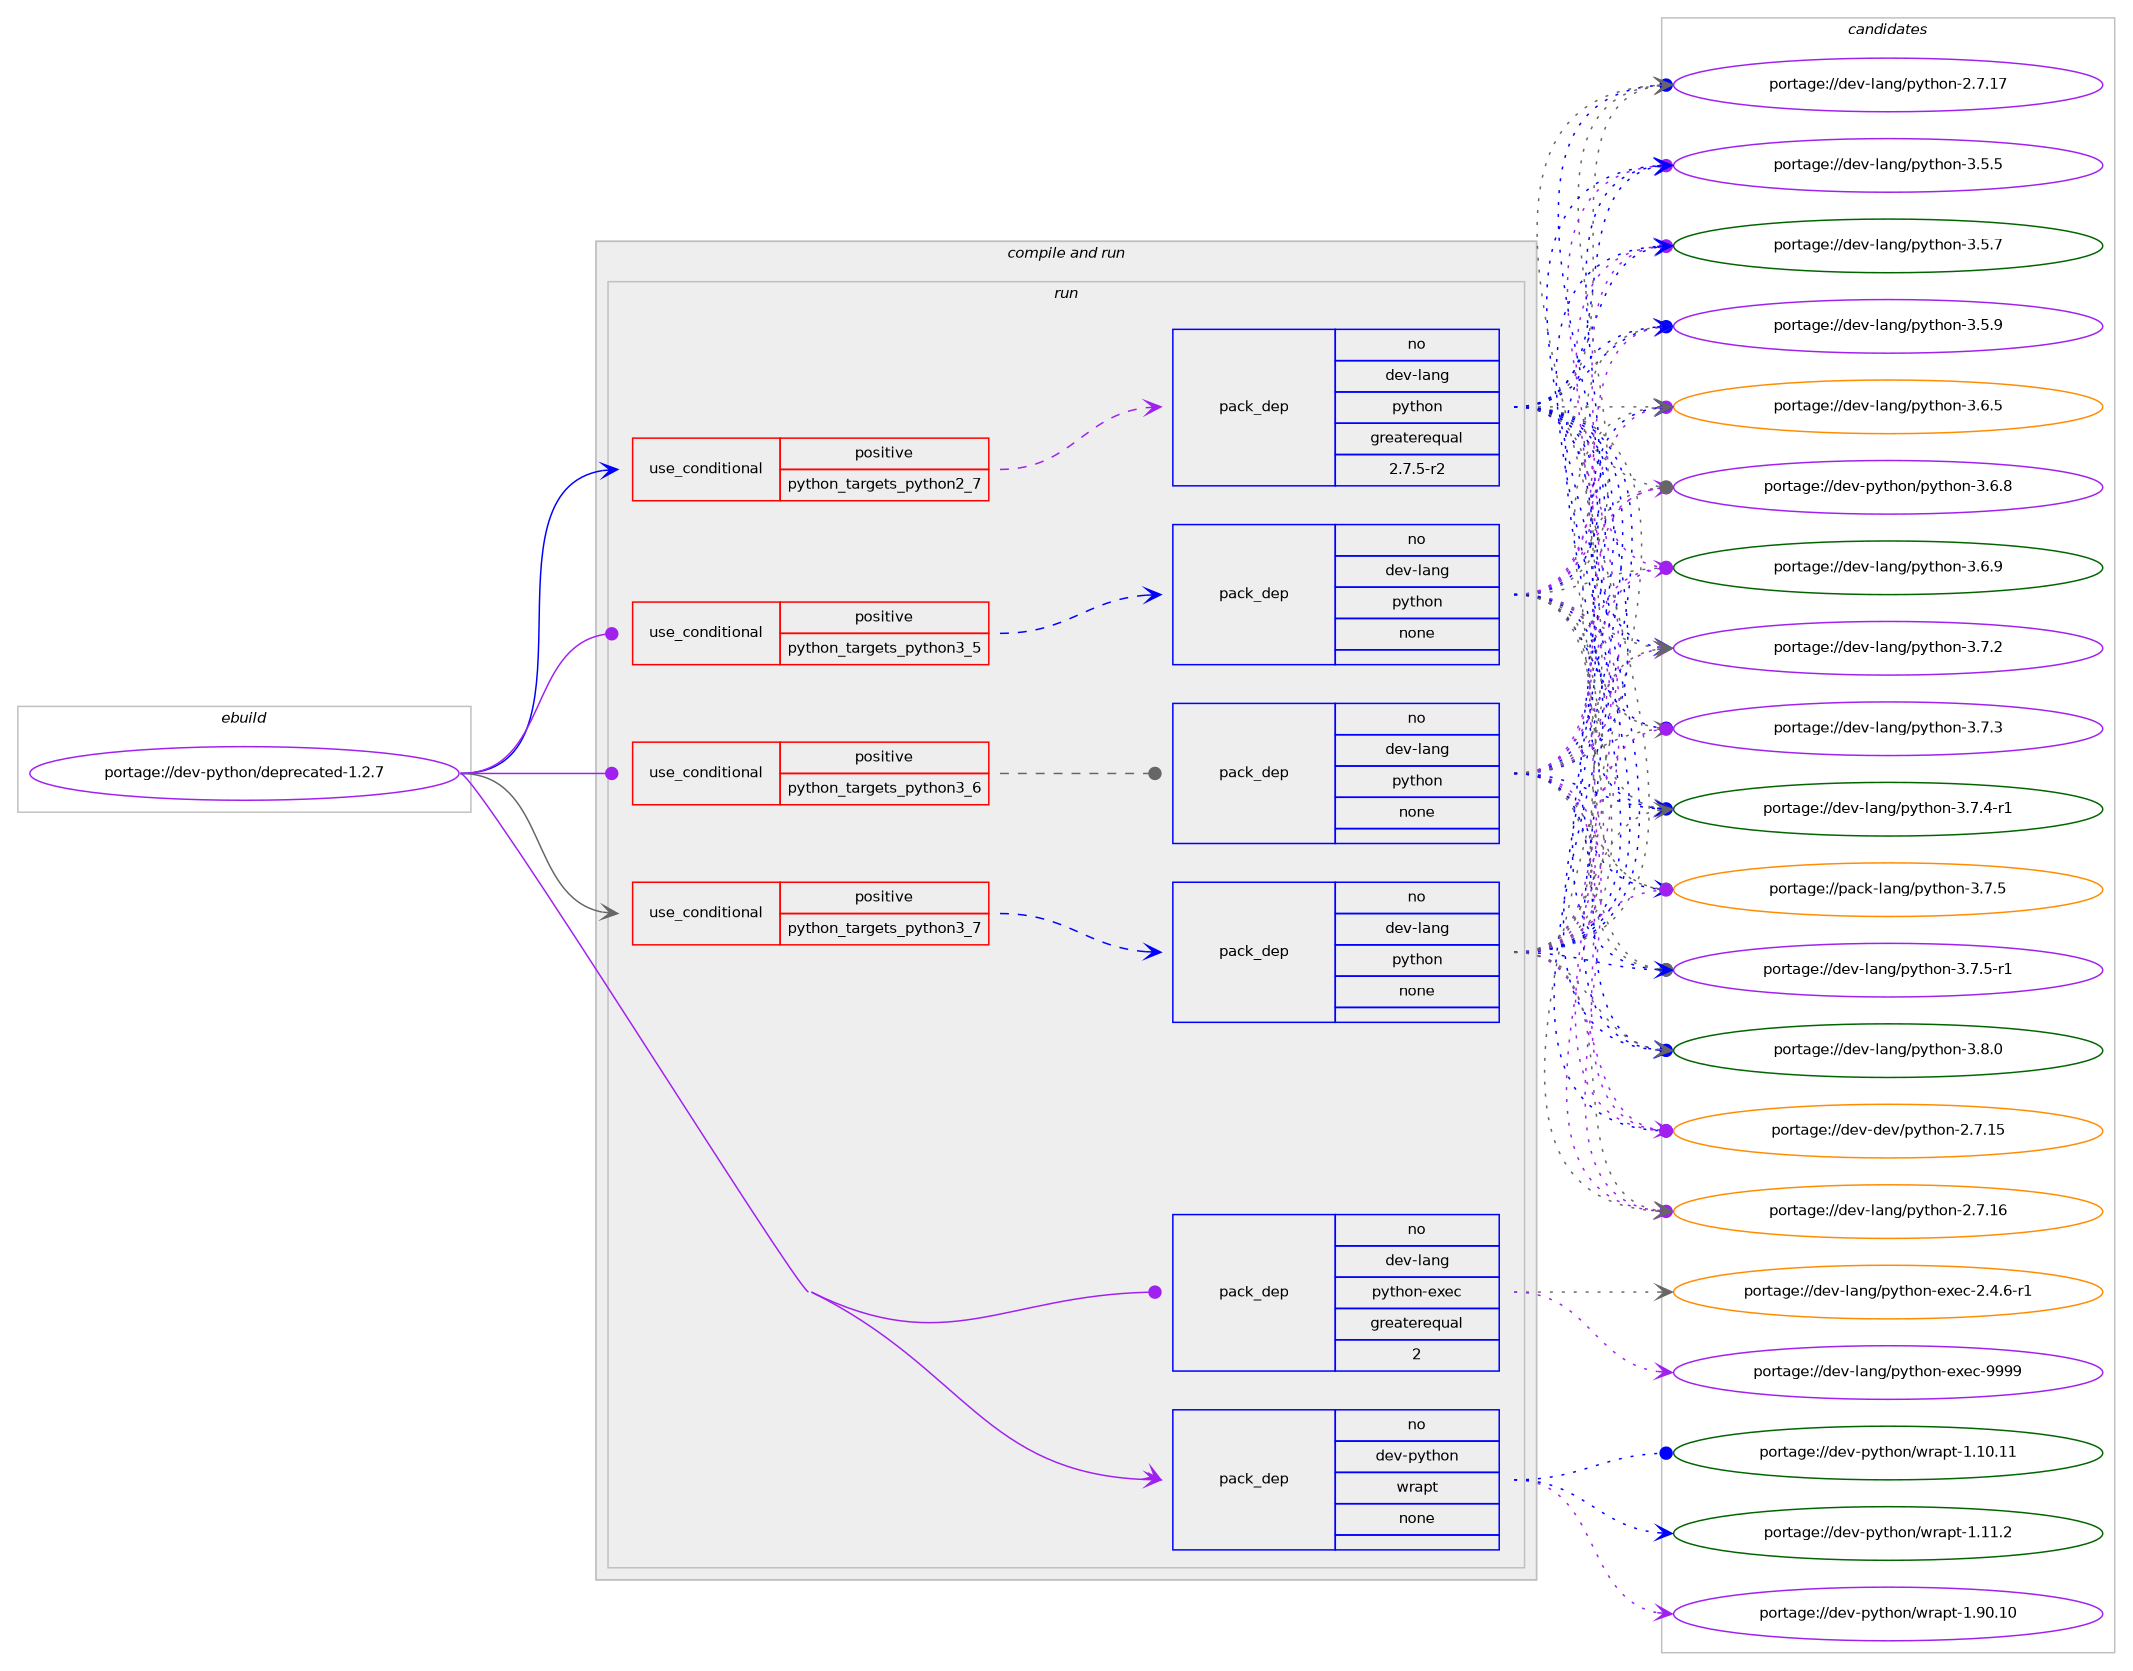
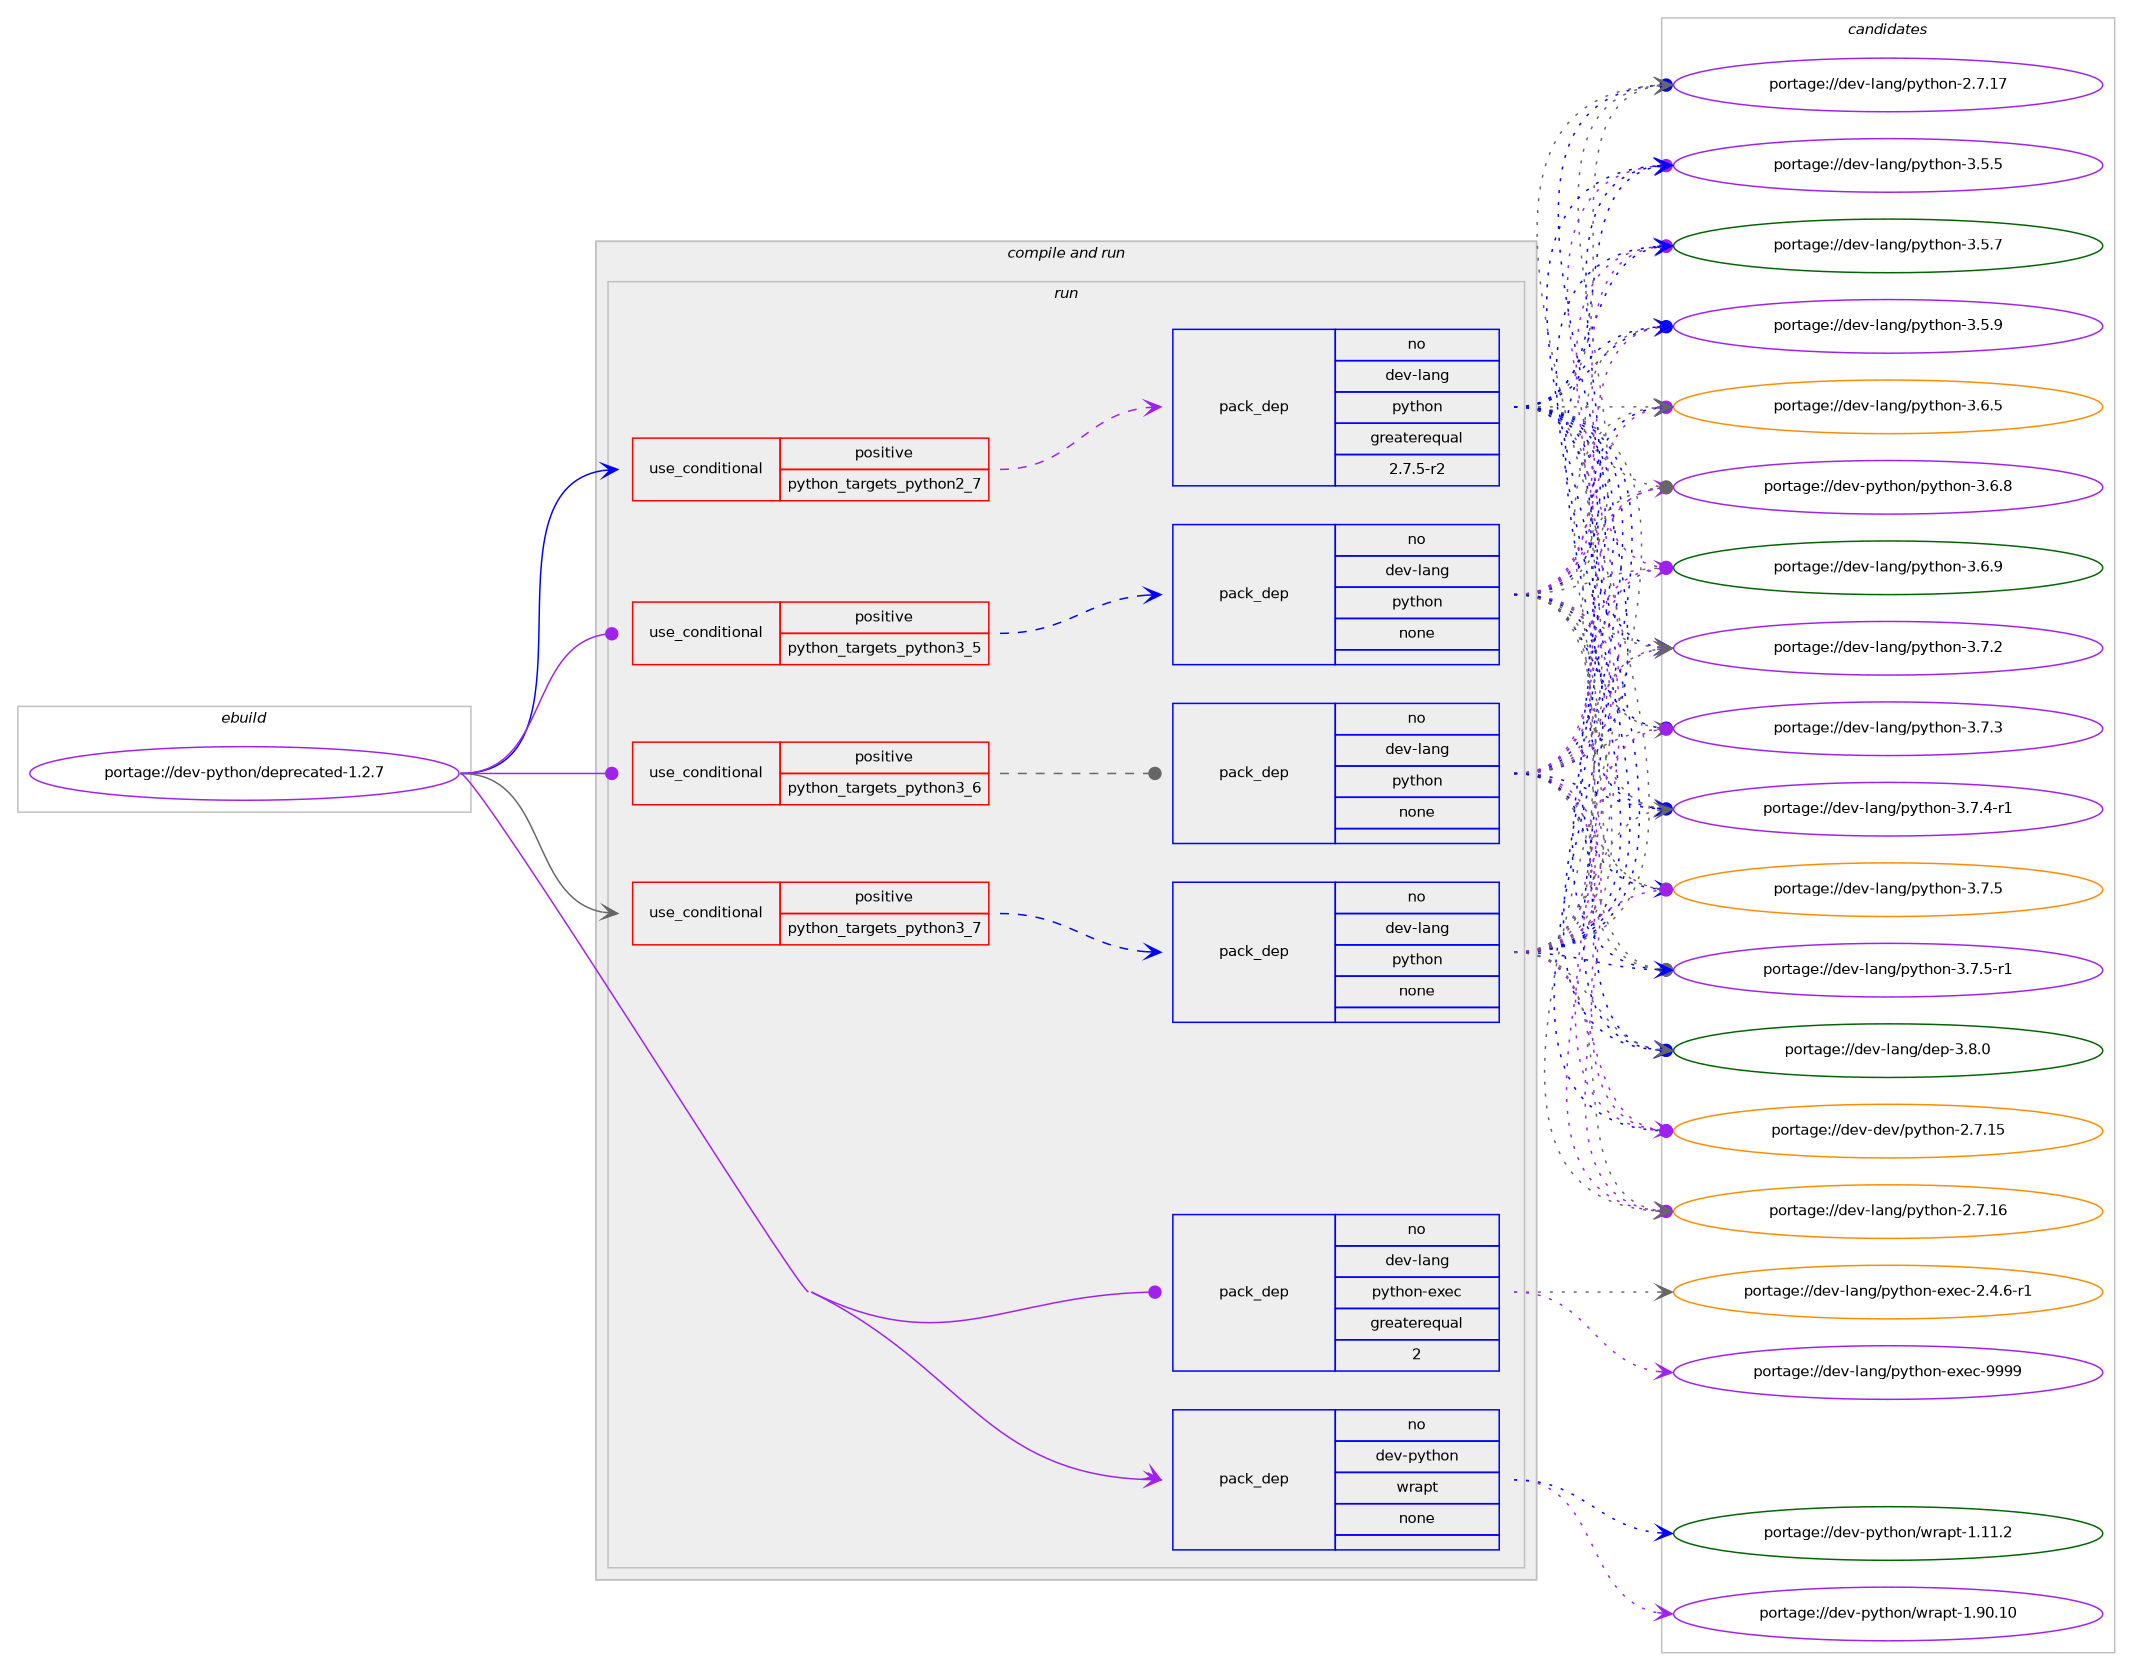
(1888, 809) -> (1888, 809)
(1888, 890) -> (1888, 890)
(1888, 1051) -> (1888, 1051)
(1888, 1453) -> none
